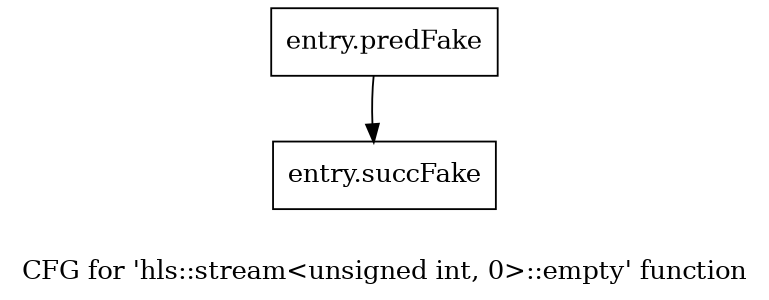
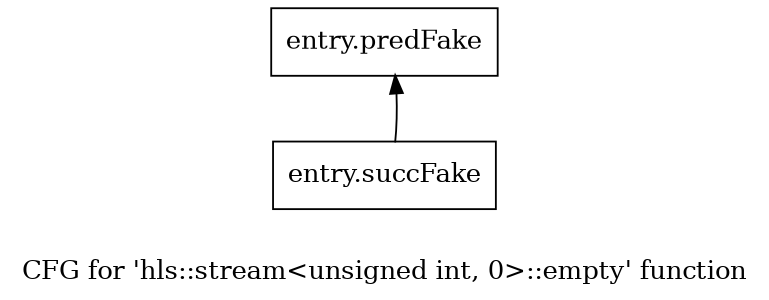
(372, 100) -> (397, 118)
